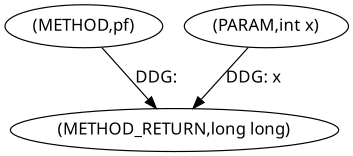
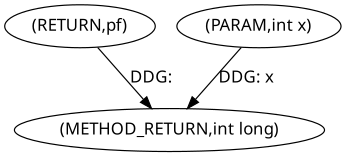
(84, 26) -> (80, 26)
(175, 130) -> (169, 130)
